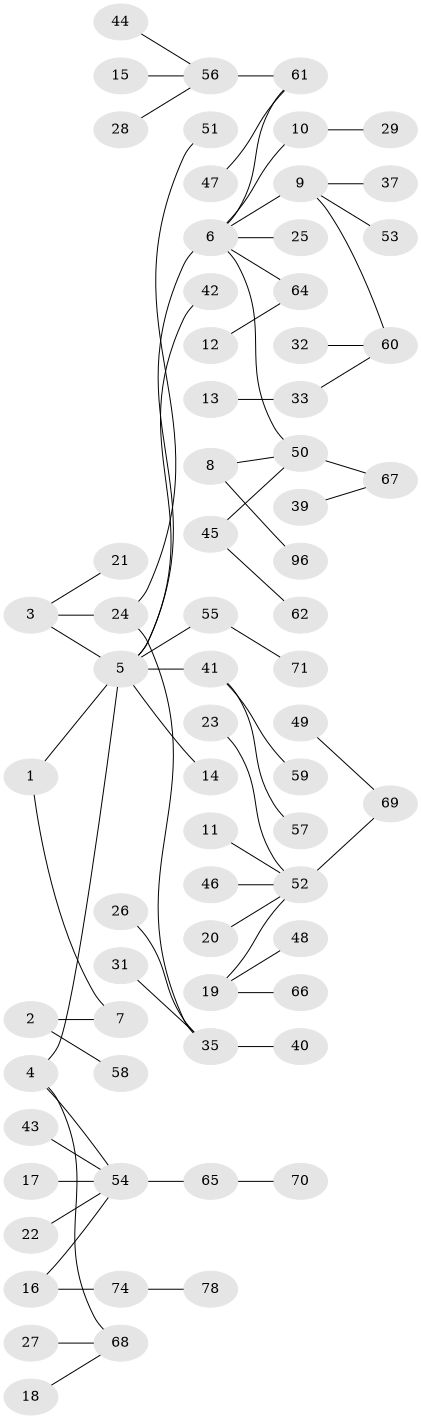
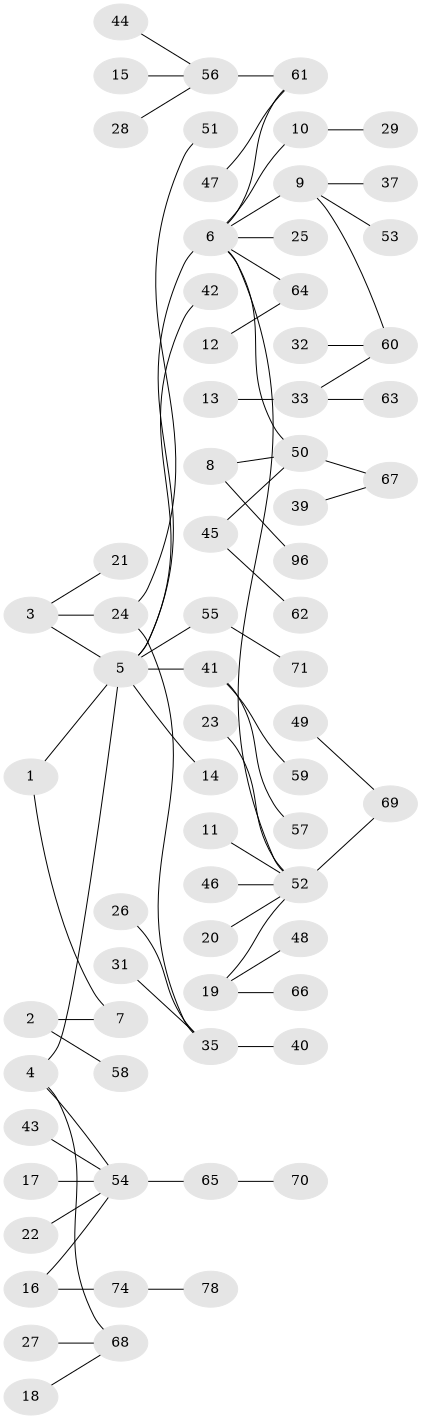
none -> (390, 399)
none -> (256, 561)
